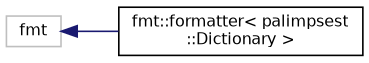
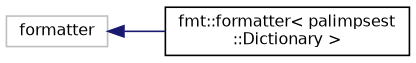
(34, 31) -> (57, 31)
